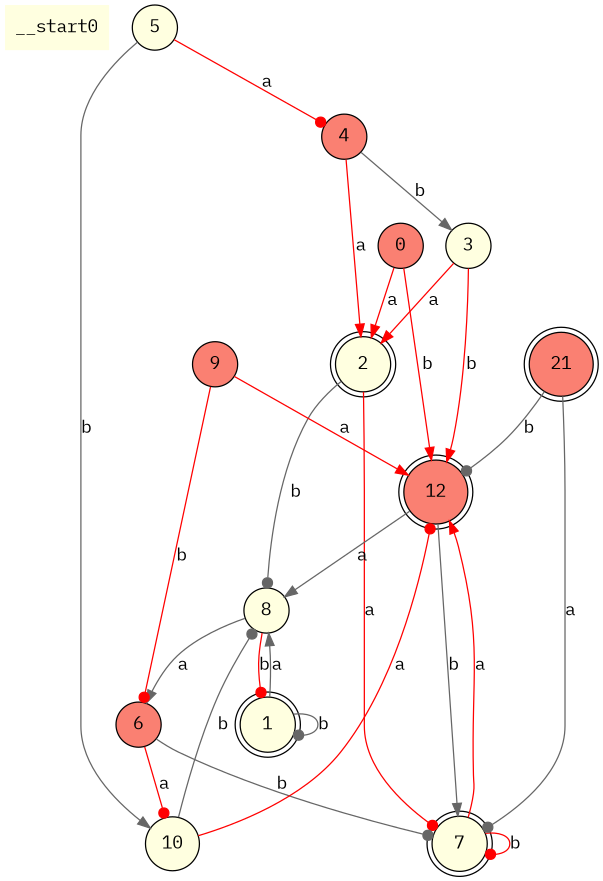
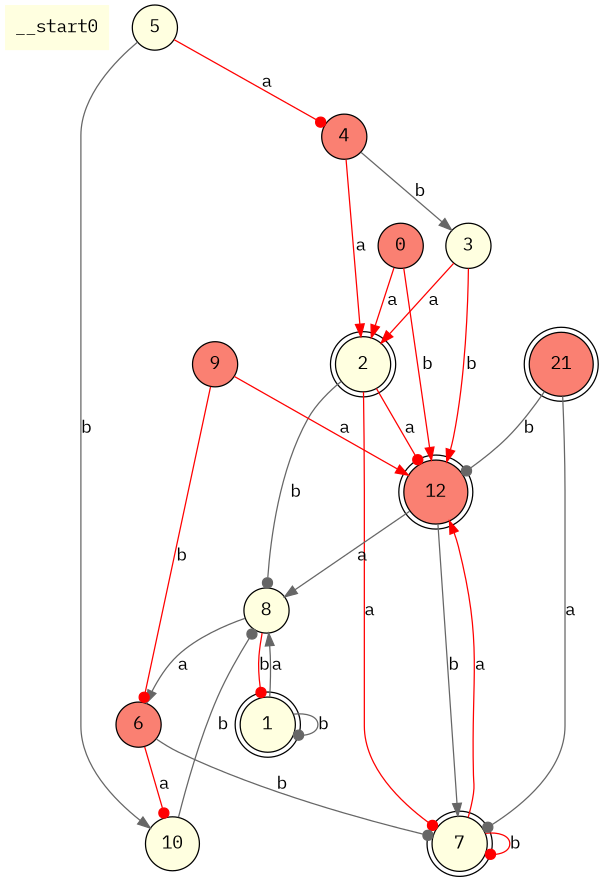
(355, 732) -> (396, 422)
